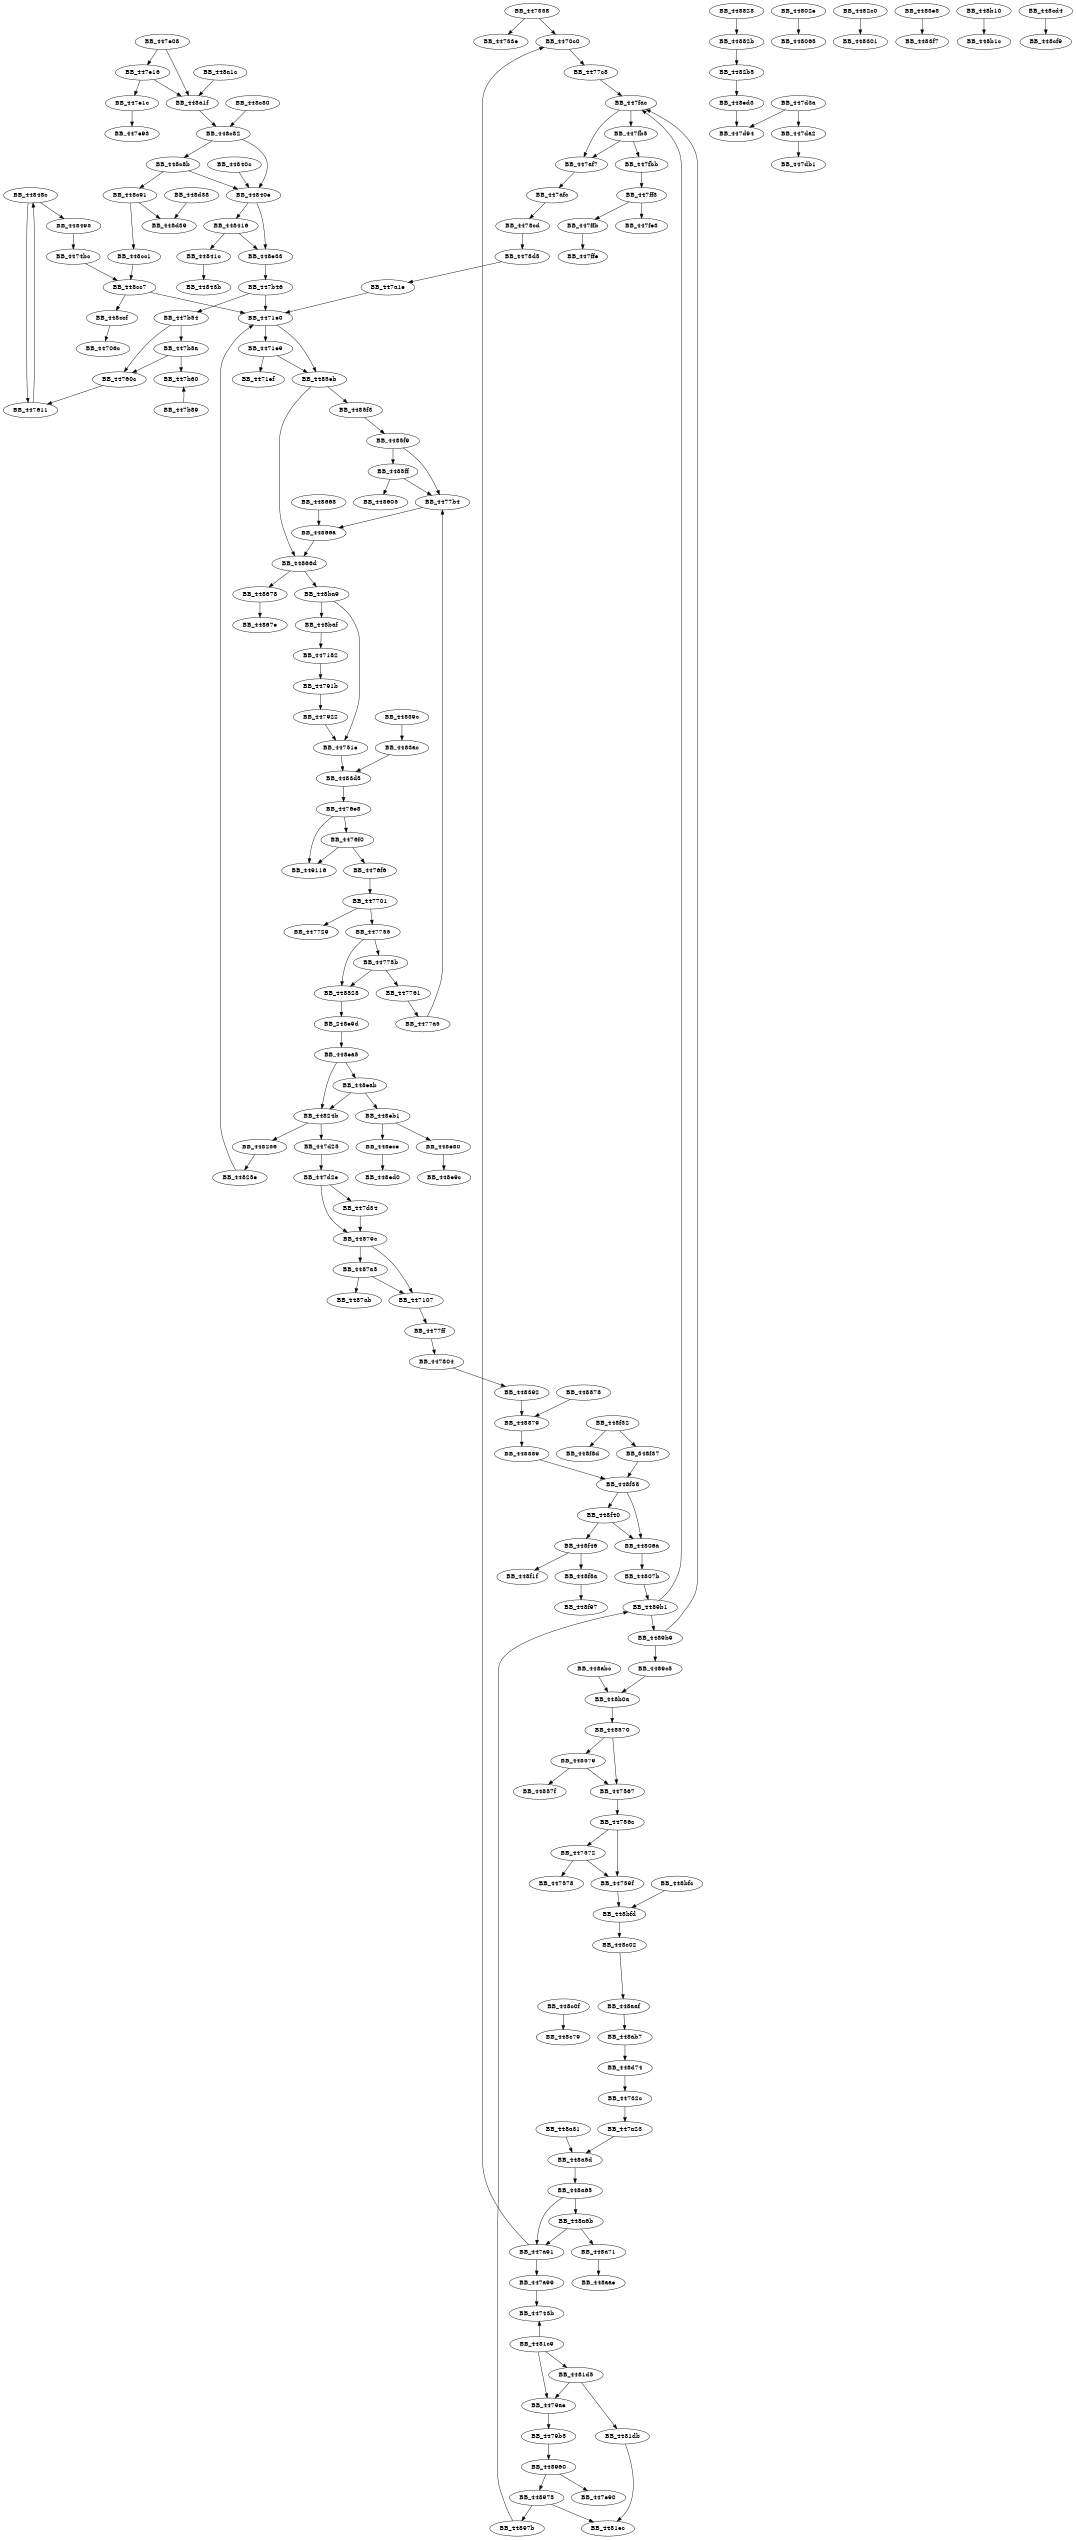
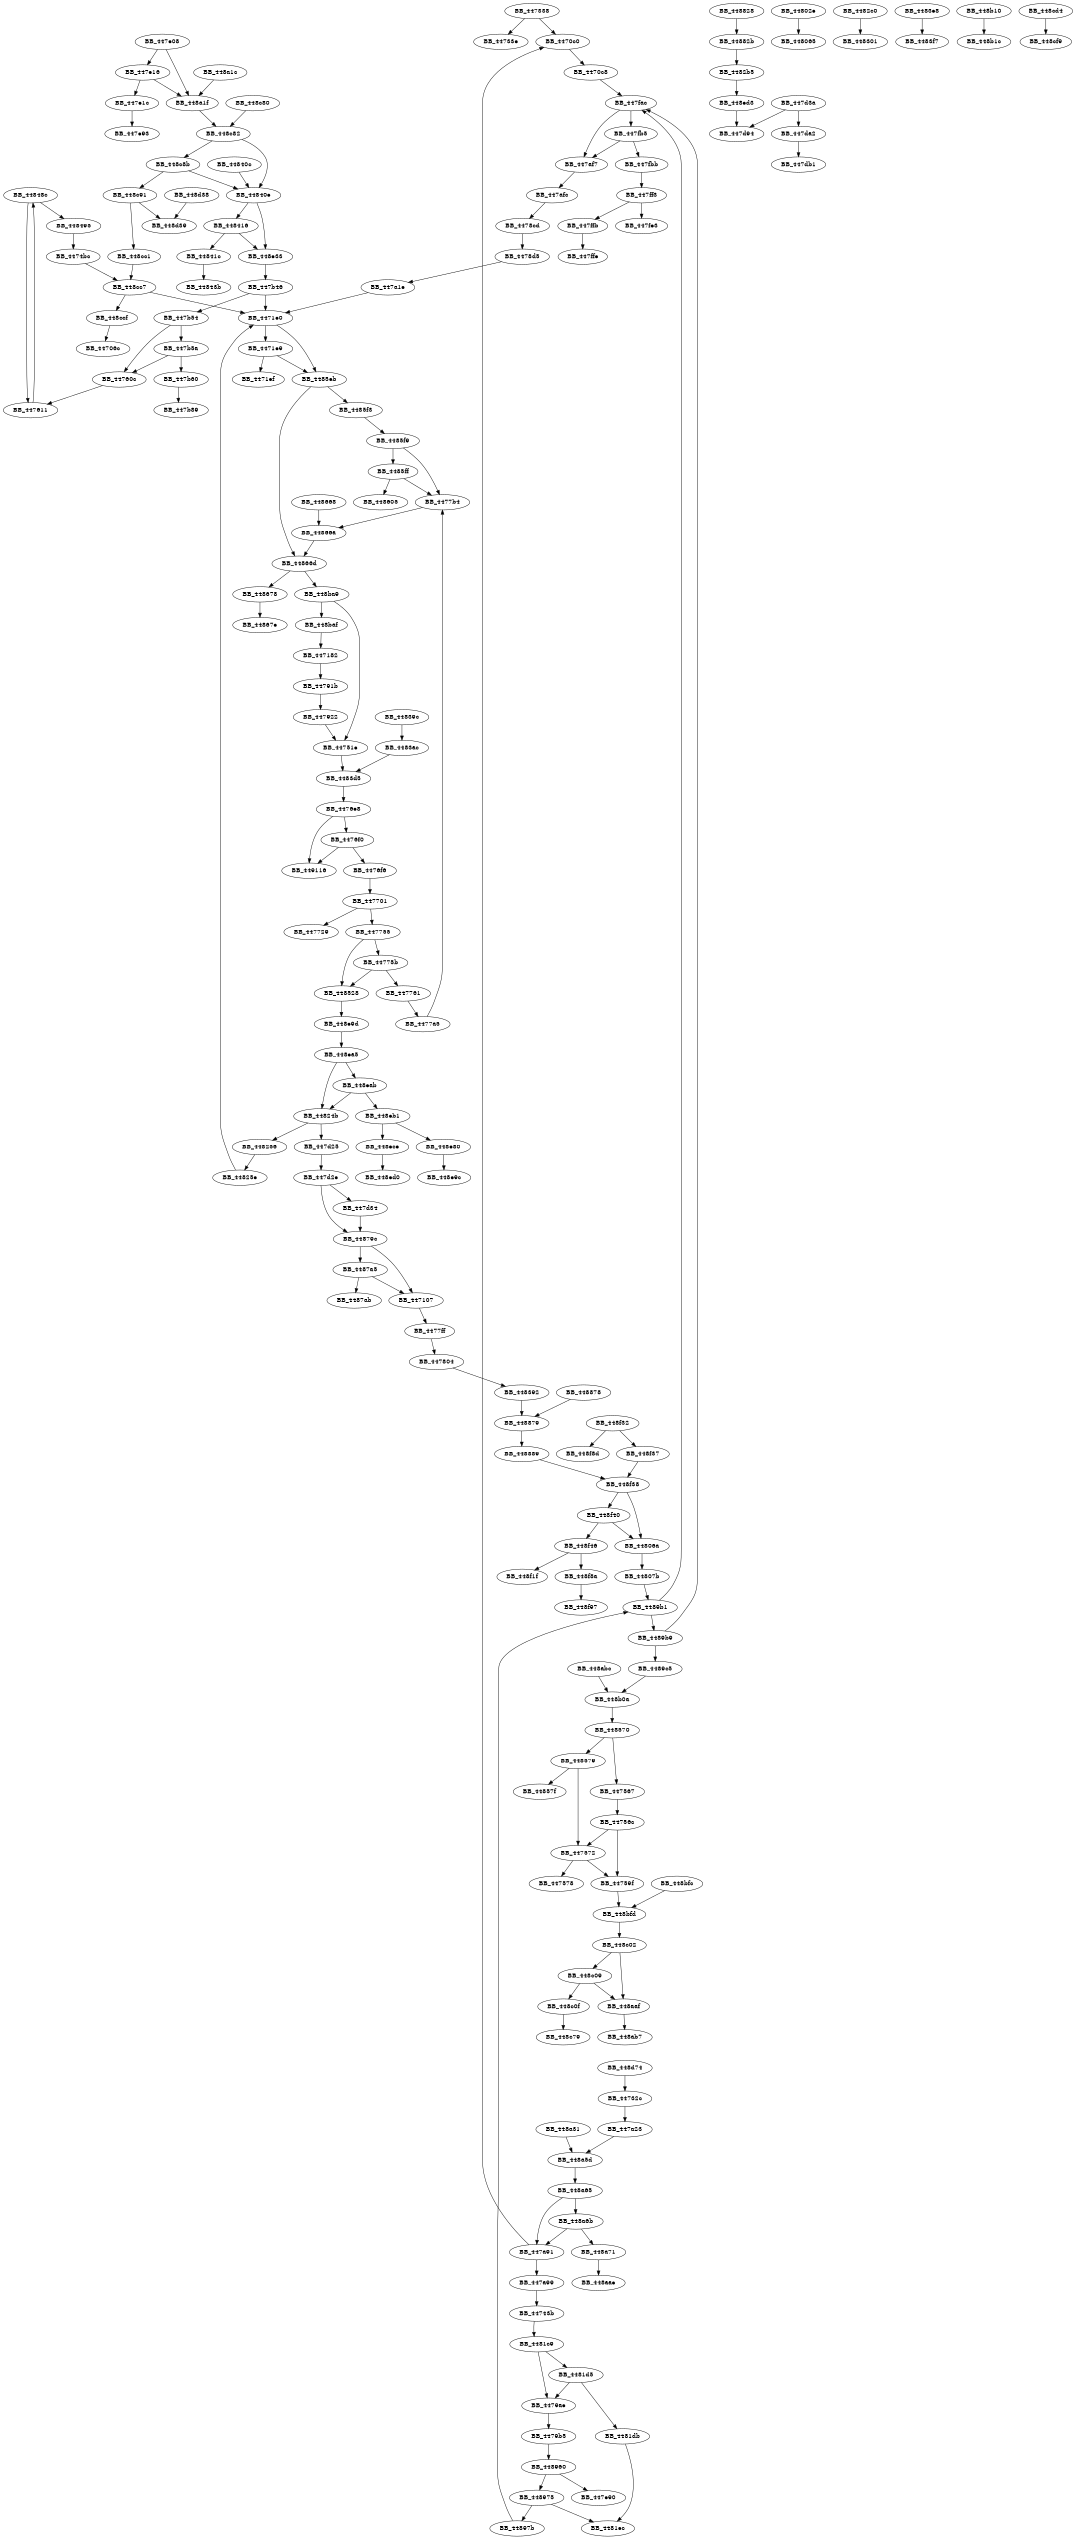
(591, 72) -> (591, 72)
(184, 397) -> (178, 393)
(341, 1024) -> (341, 1024)
(643, 1454) -> (643, 1454)
(596, 1775) -> (578, 1805)
none -> (585, 1976)
(625, 2051) -> none
(540, 2331) -> (534, 2327)
